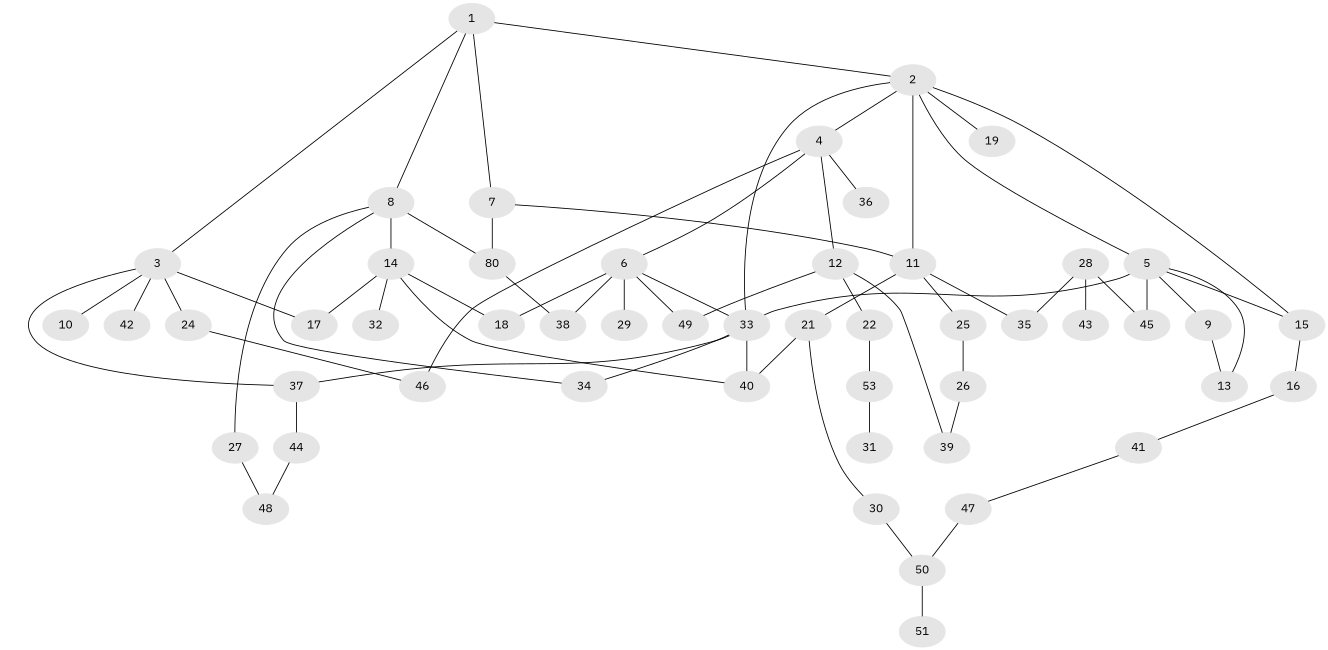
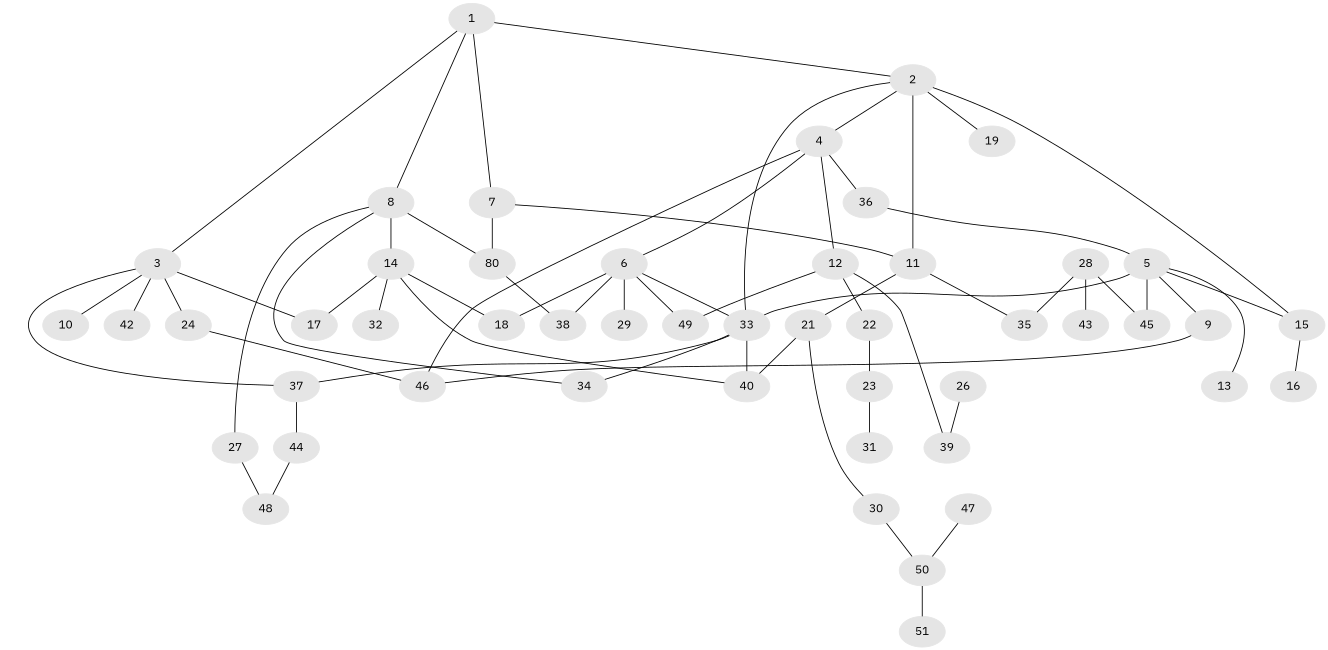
(1010, 190) -> (1009, 228)
(963, 325) -> none
(1216, 356) -> (819, 365)
(869, 387) -> (869, 387)
(1138, 448) -> none
